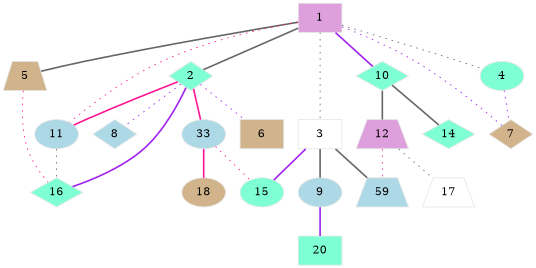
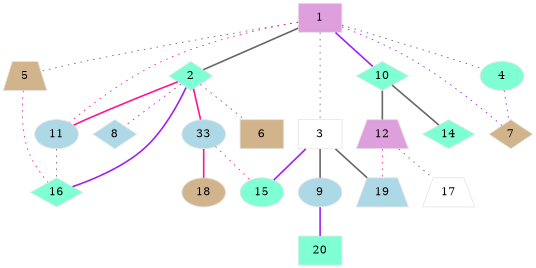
(169, 45) -> (169, 45)
(382, 192) -> (382, 192)
